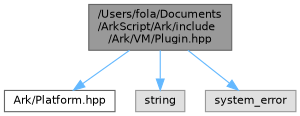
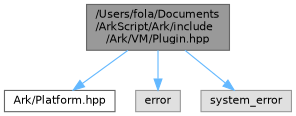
(160, 101) -> (158, 101)
